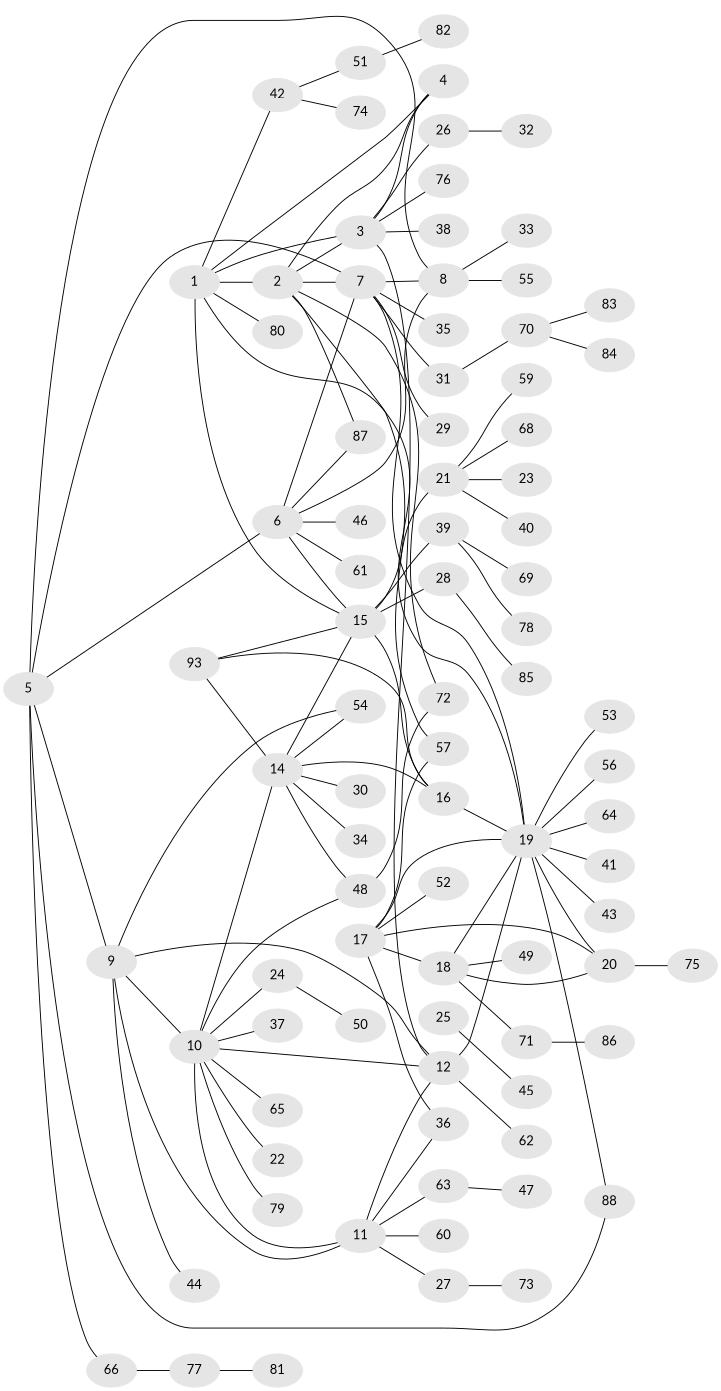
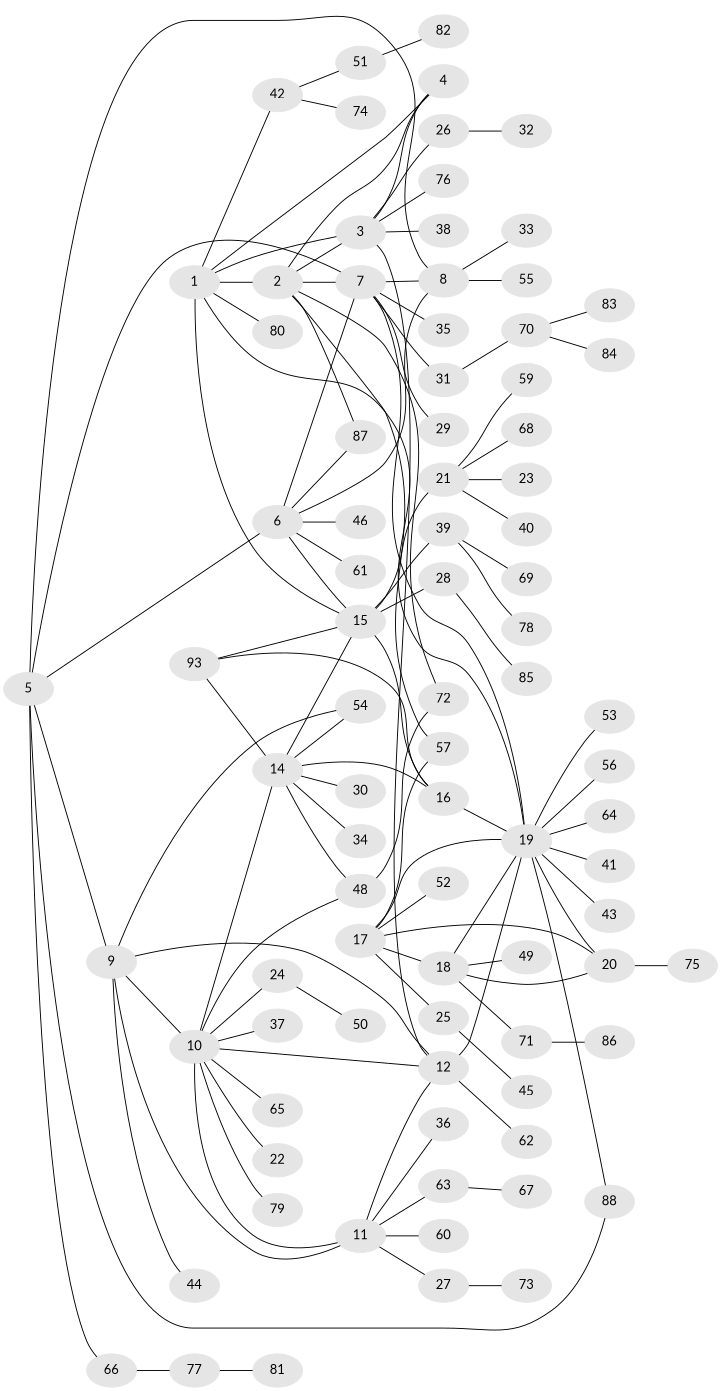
(396, 1035) -> (394, 972)
(527, 1192) -> (527, 1192)
